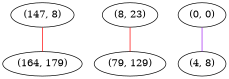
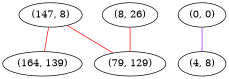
(130, 15) -> (130, 15)
none -> (90, 39)
(42, 64) -> (42, 64)
